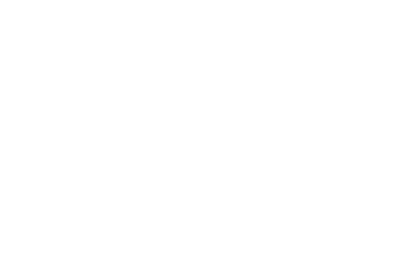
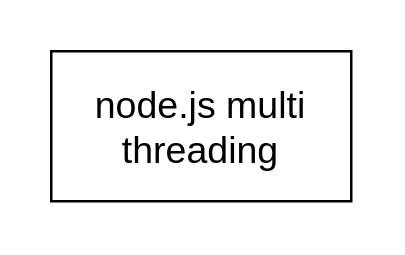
none -> (201, 126)
